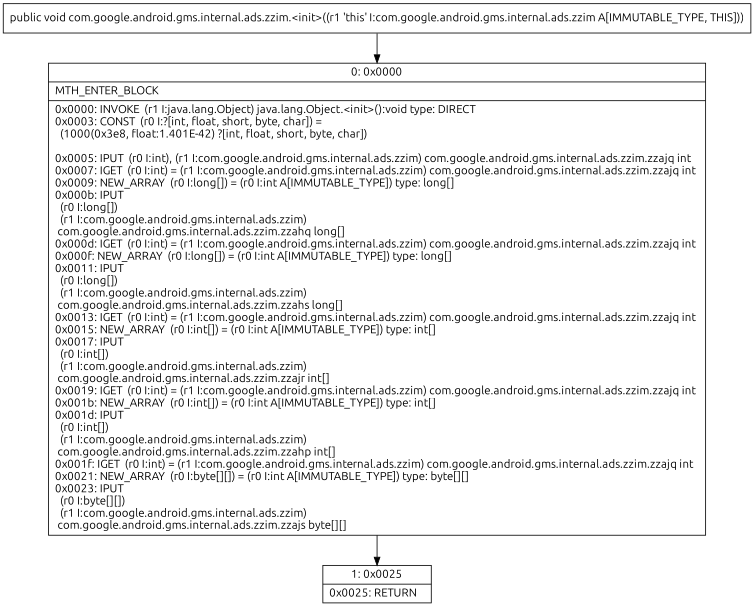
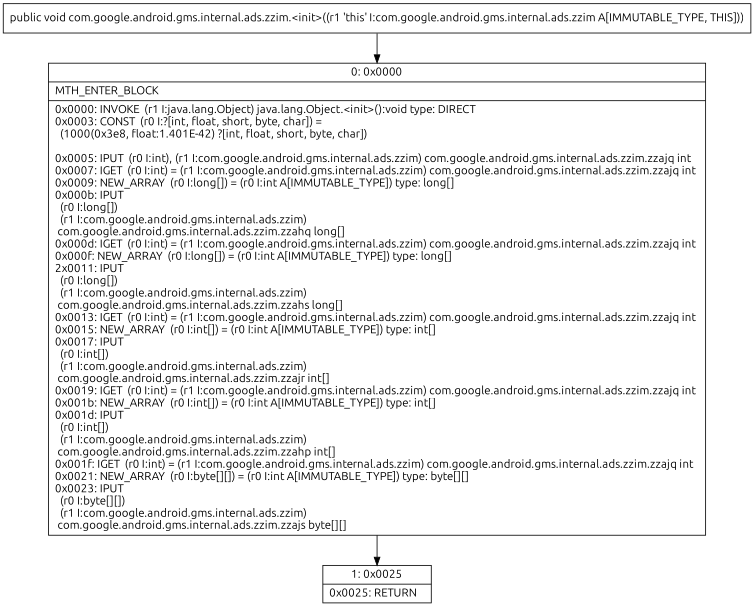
(92, 269) -> (92, 269)
